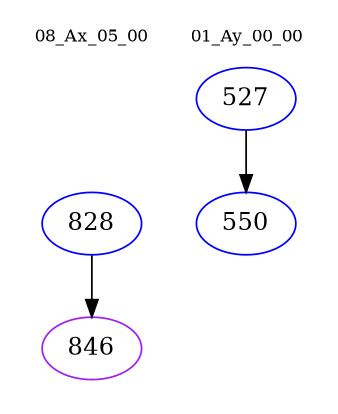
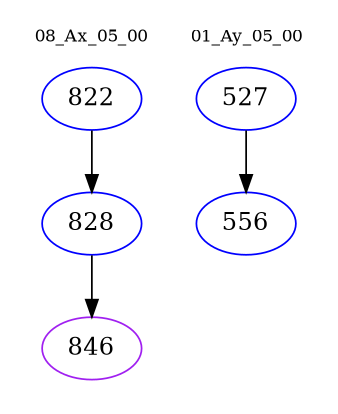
(247, 37) -> (247, 37)
none -> (92, 99)
(246, 224) -> (246, 224)
